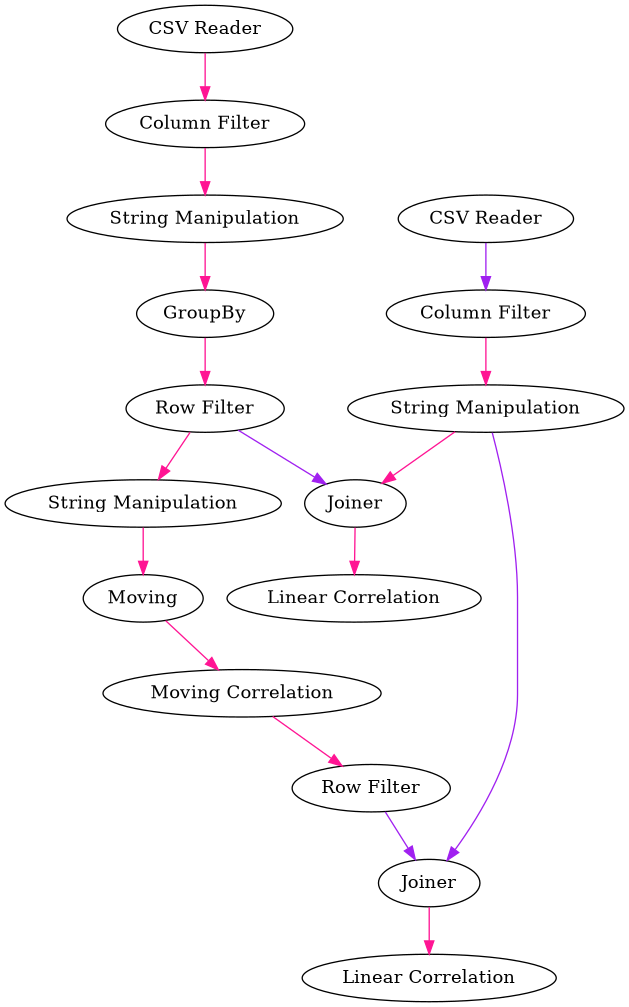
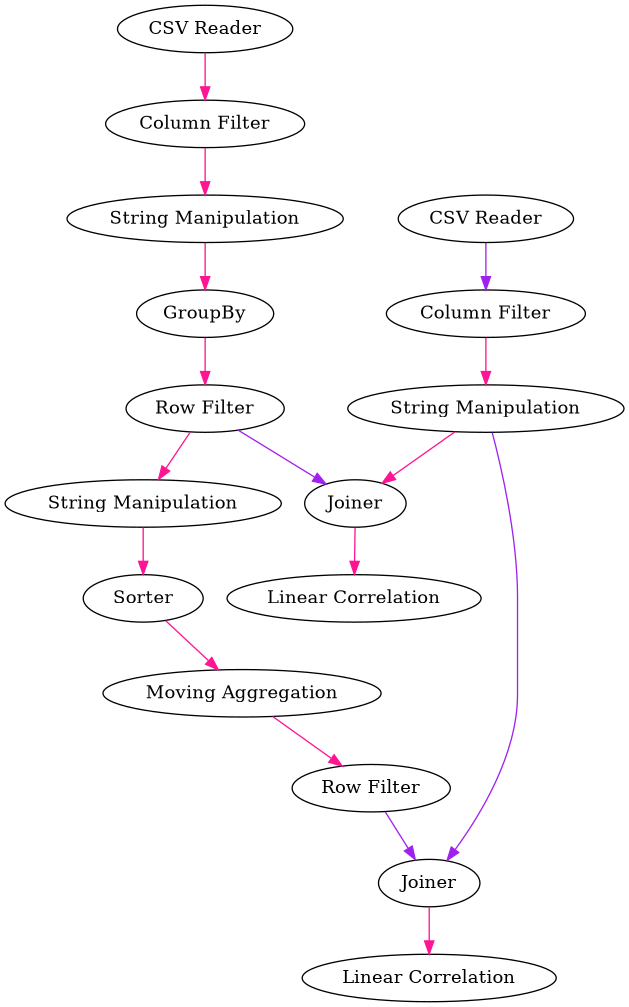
(143, 598) -> (143, 598)
(242, 693) -> (242, 693)
